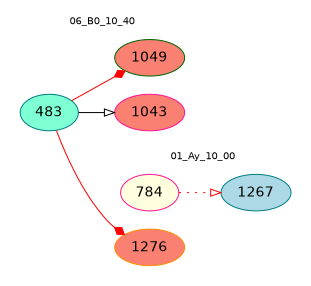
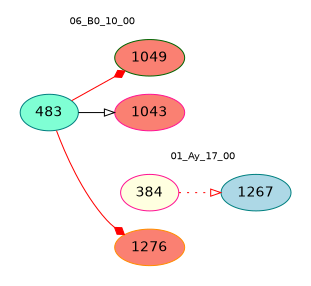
(102, 22) -> (102, 22)
(203, 157) -> (203, 157)
(150, 193) -> (150, 193)
